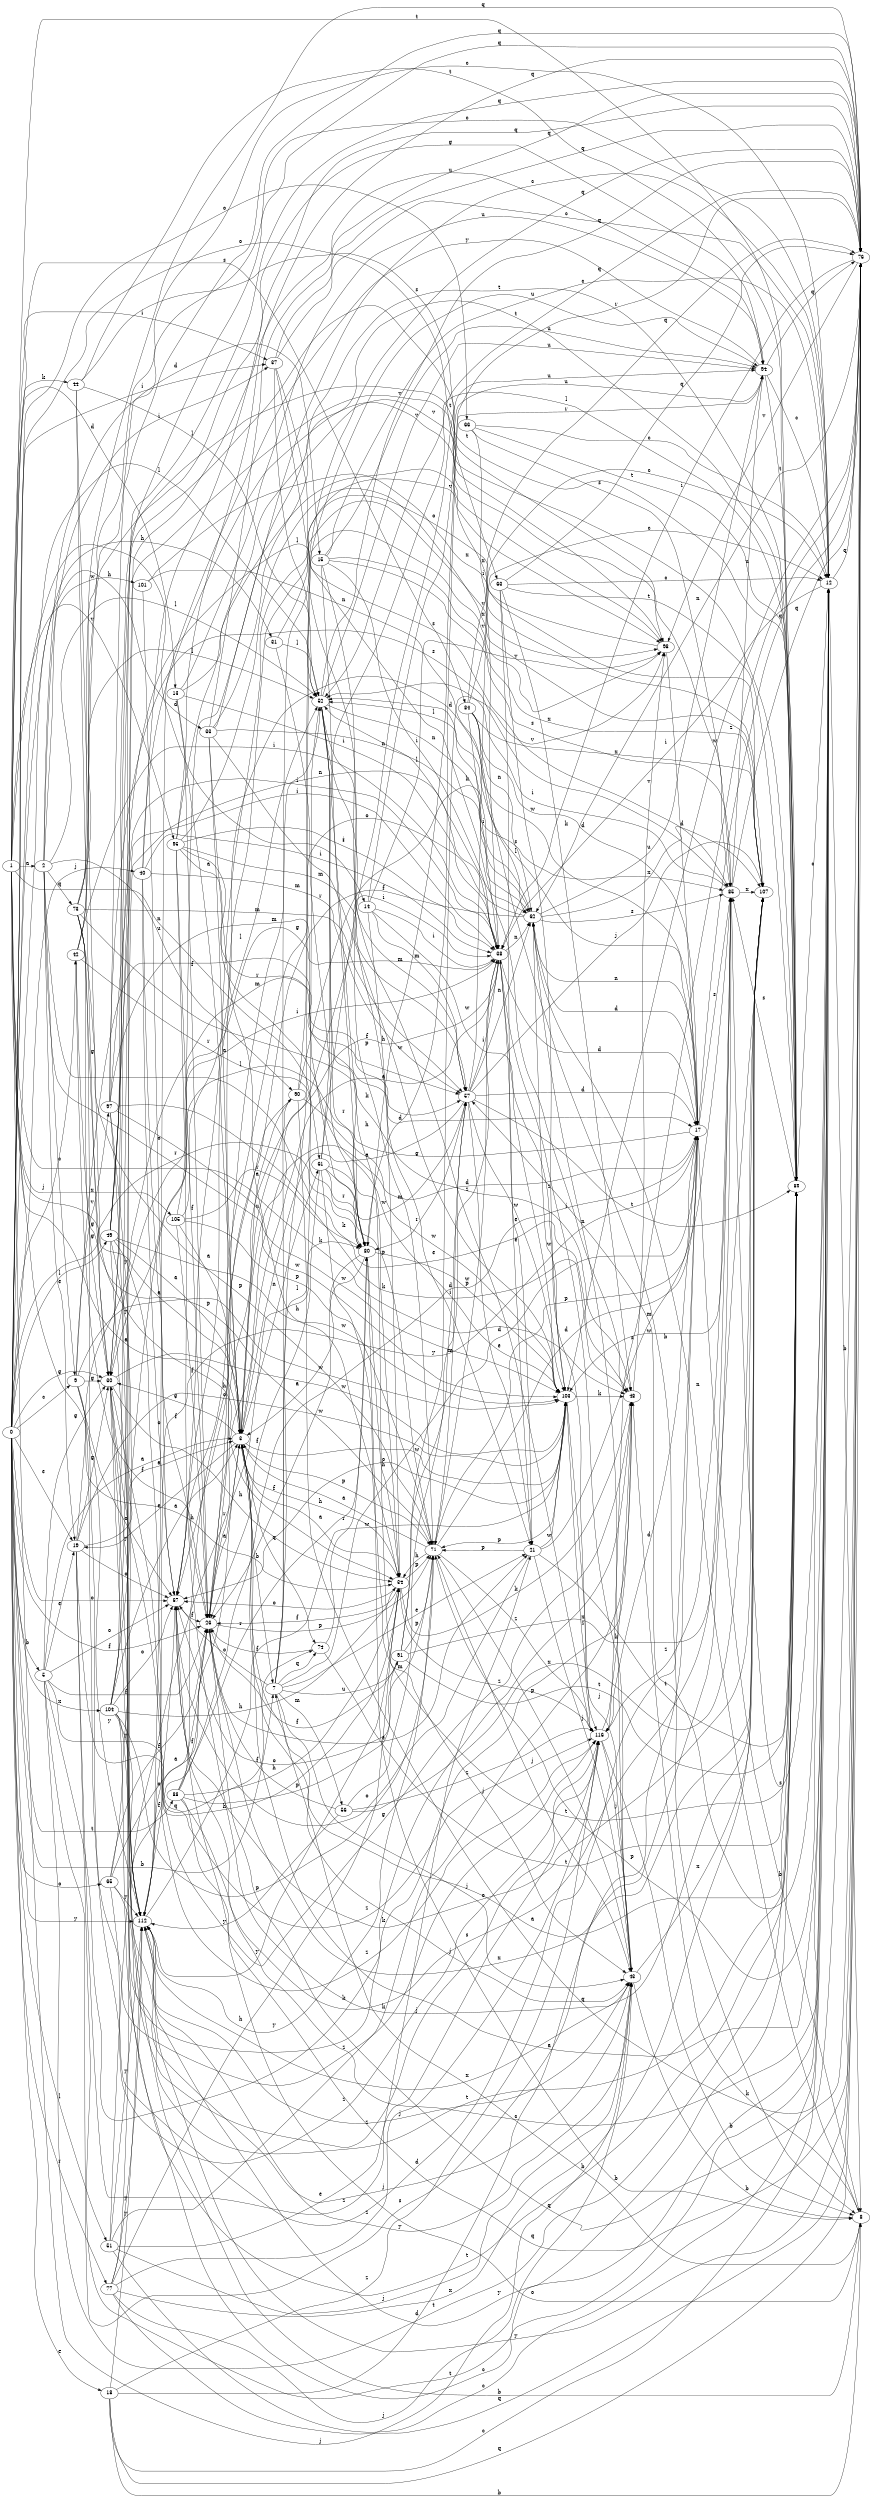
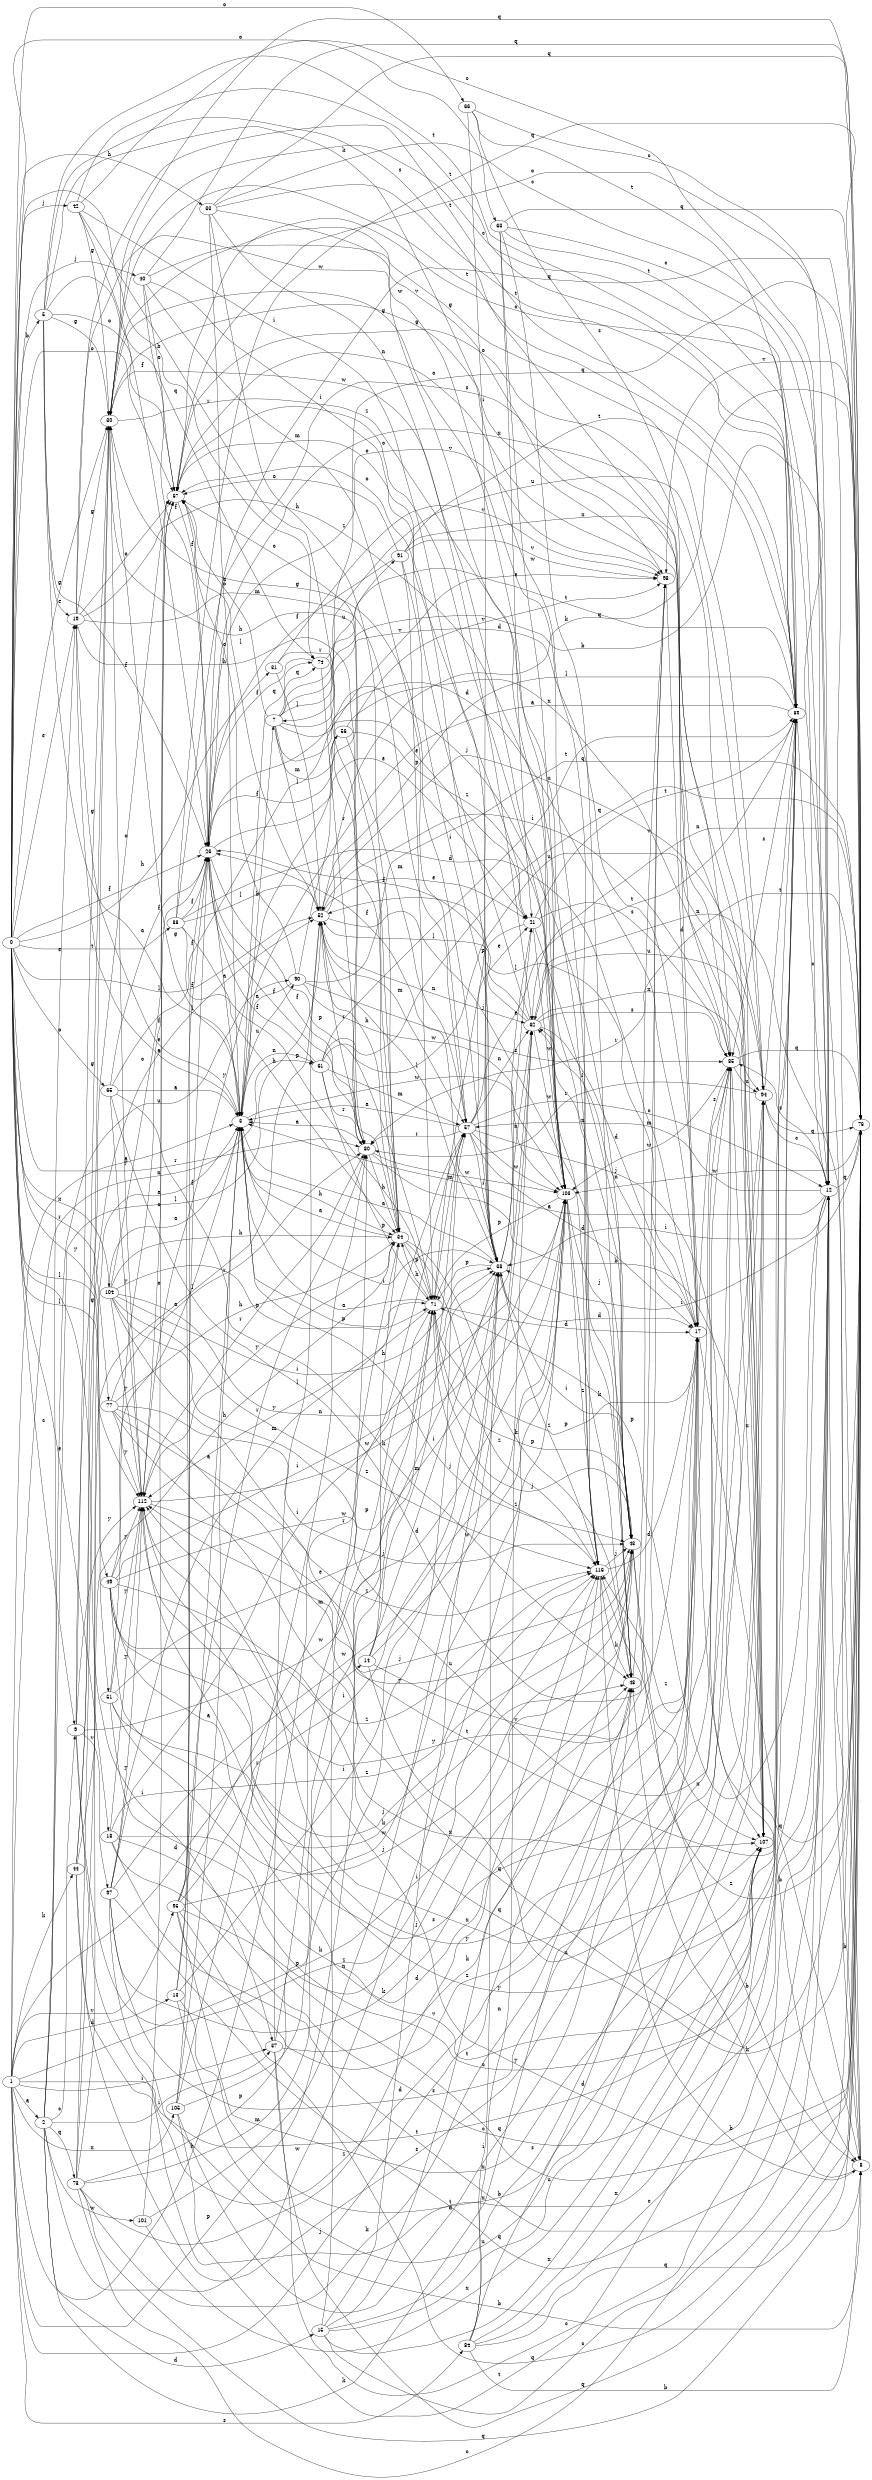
(36, 1852) -> (31, 202)
